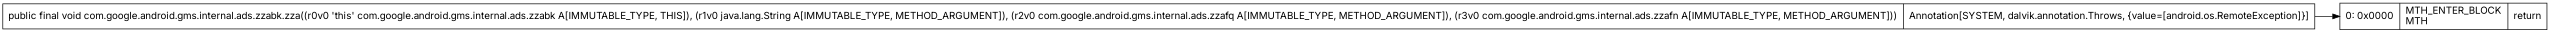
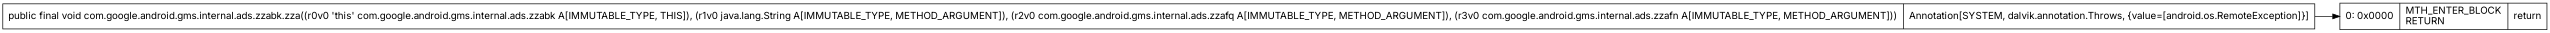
(2417, 21) -> (2425, 21)
